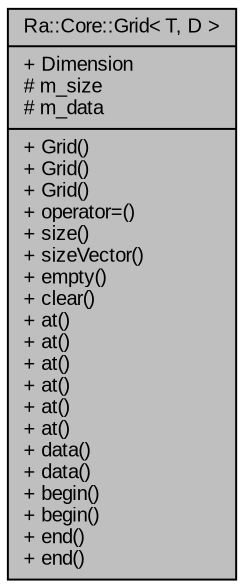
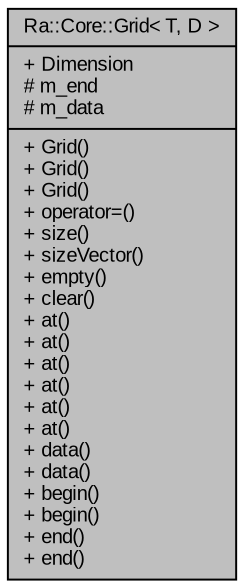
(63, 87) -> (61, 87)
